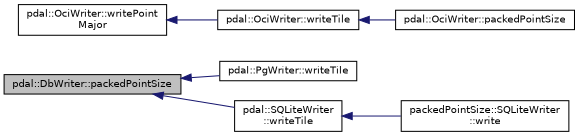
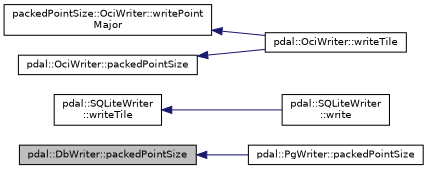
(93, 20) -> (108, 20)
(382, 20) -> (237, 52)
(288, 71) -> (336, 155)
(199, 102) -> none
(485, 116) -> (336, 110)
